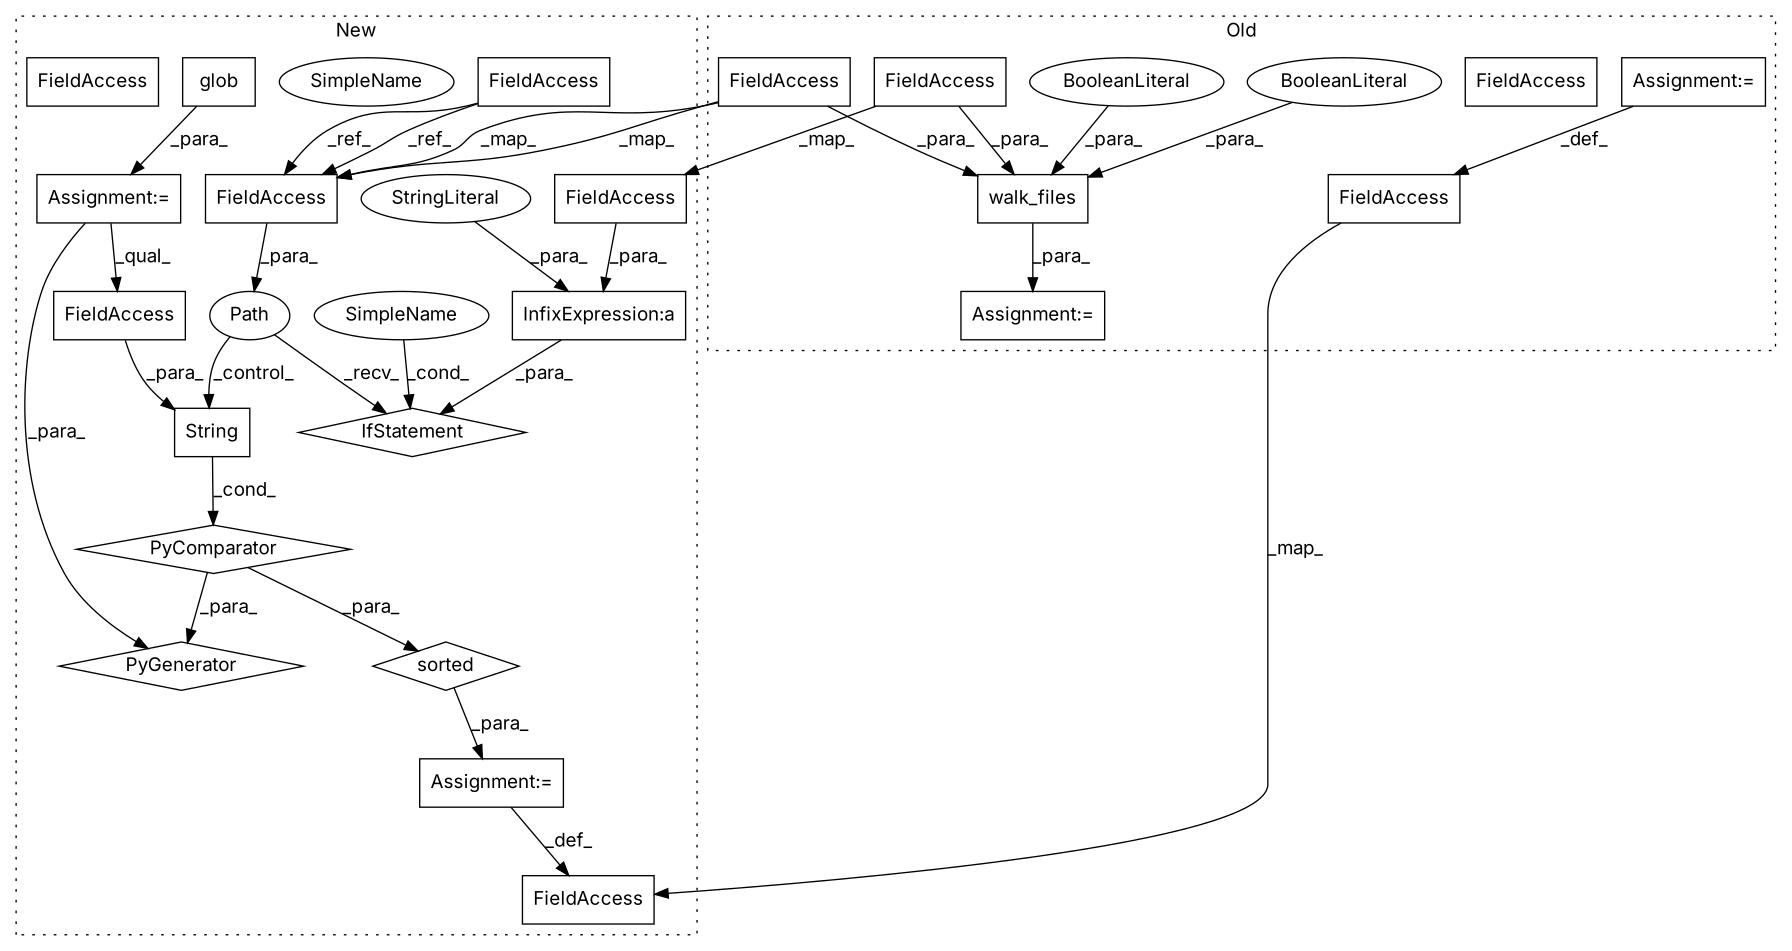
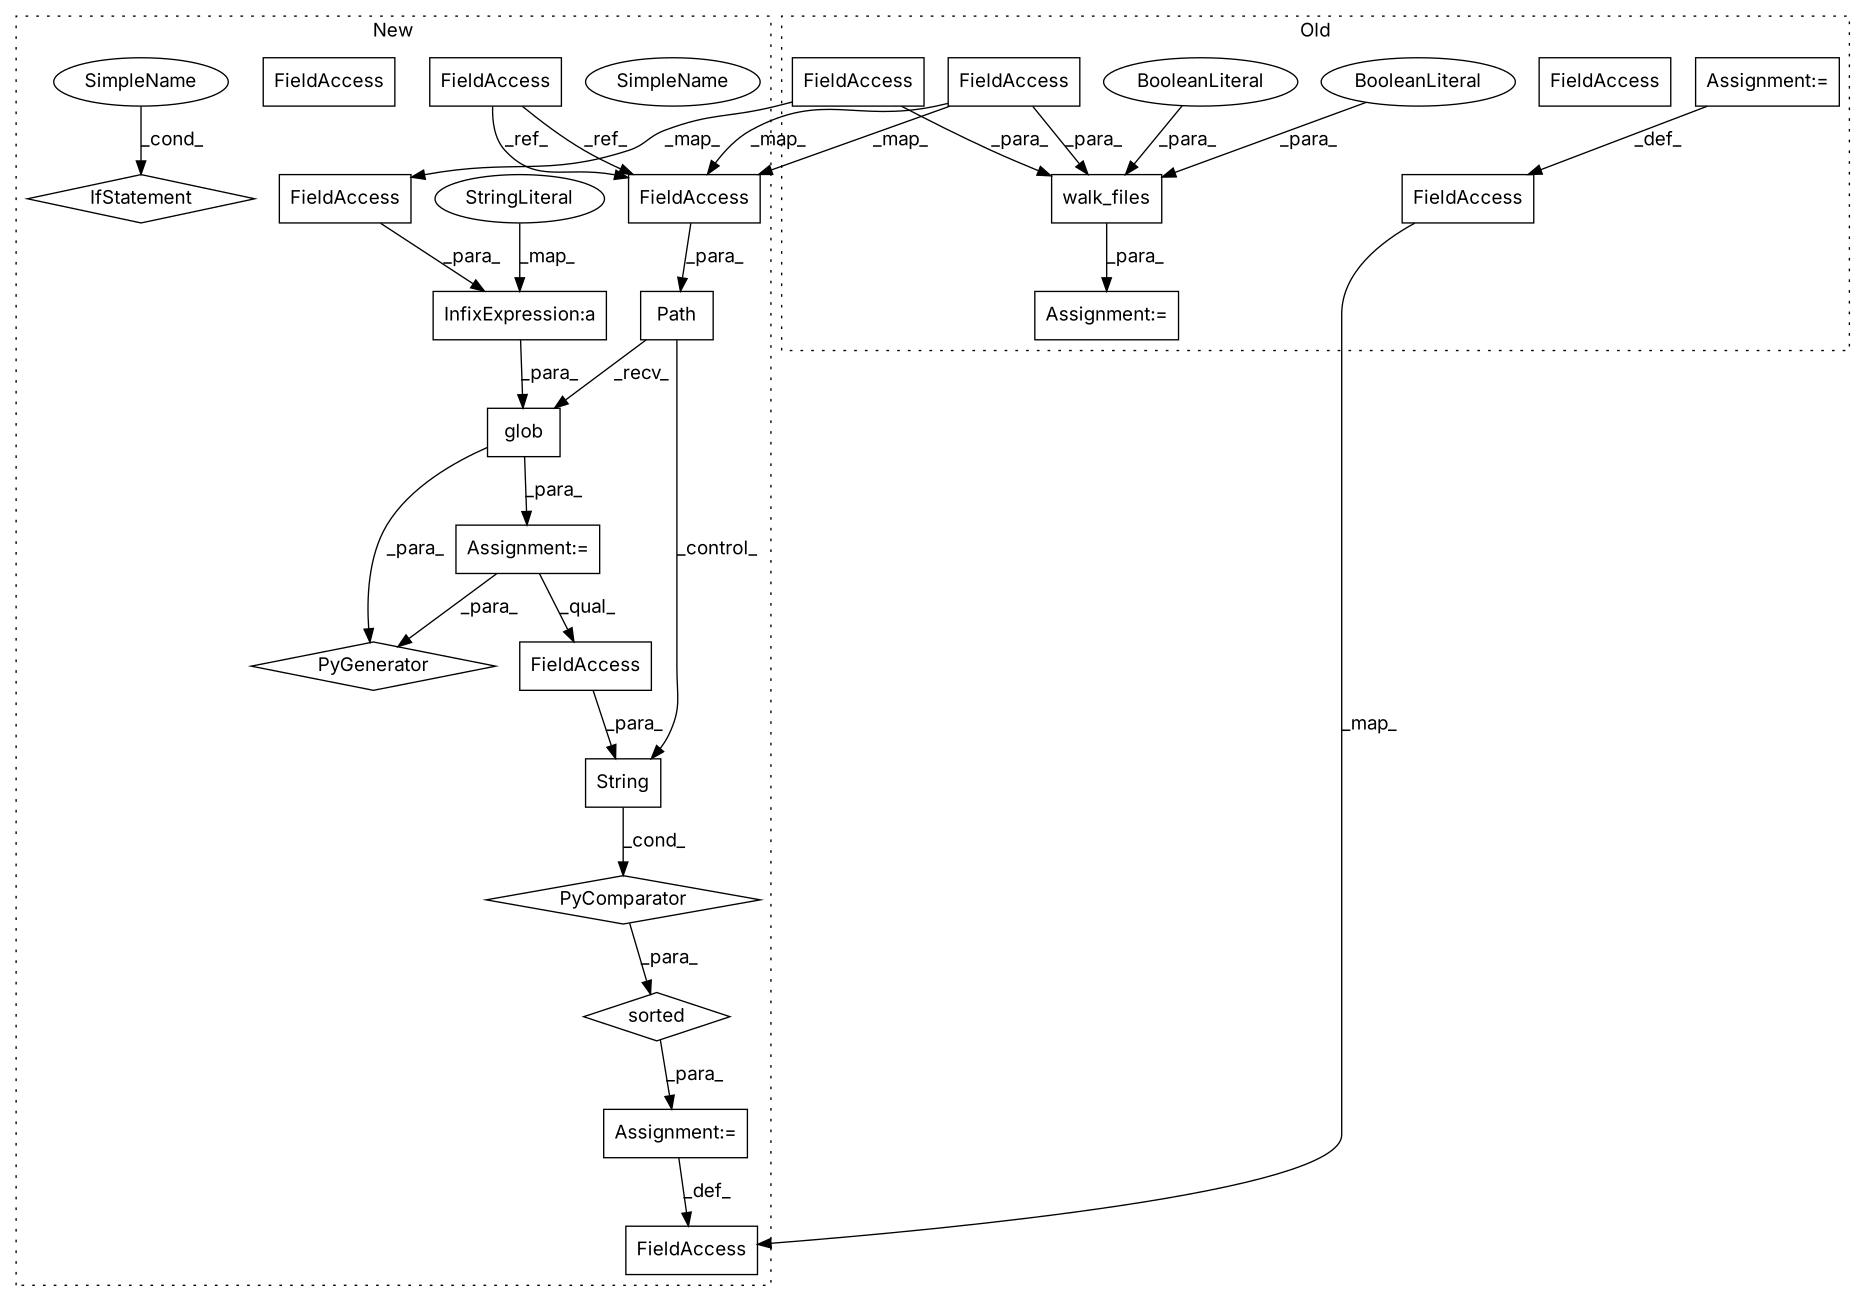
(559, 257) -> (548, 257)
(250, 316) -> (677, 316)
(324, 370) -> (606, 370)
(507, 373) -> (522, 367)
(199, 601) -> (393, 516)
